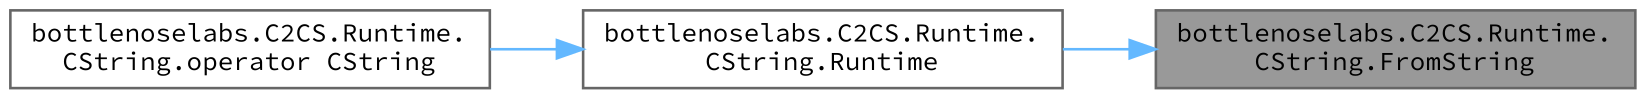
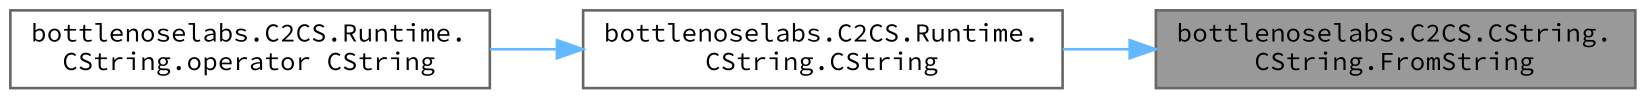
(823, 49) -> (823, 49)
(1396, 49) -> (1396, 49)
